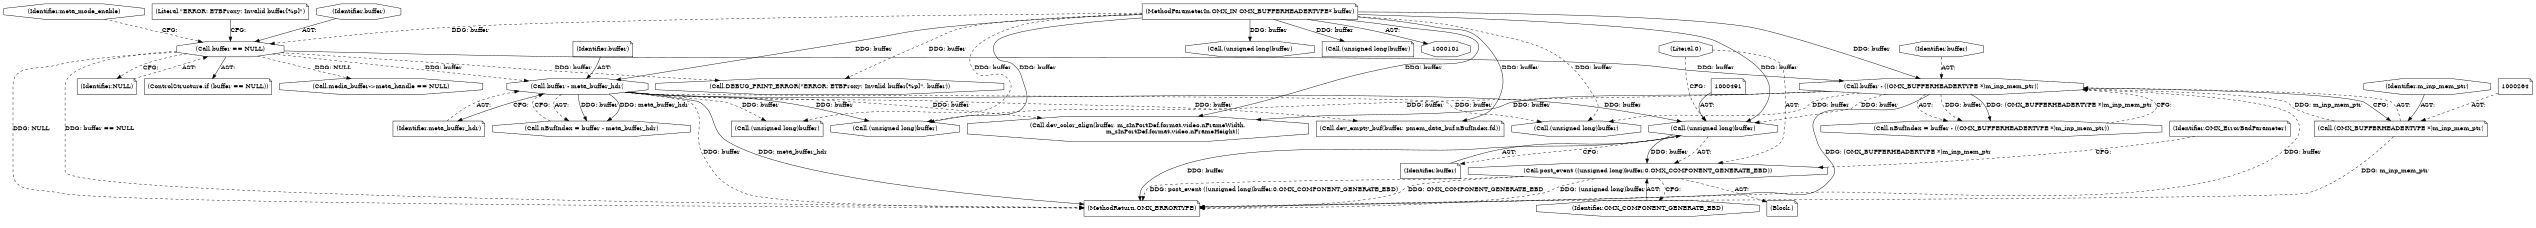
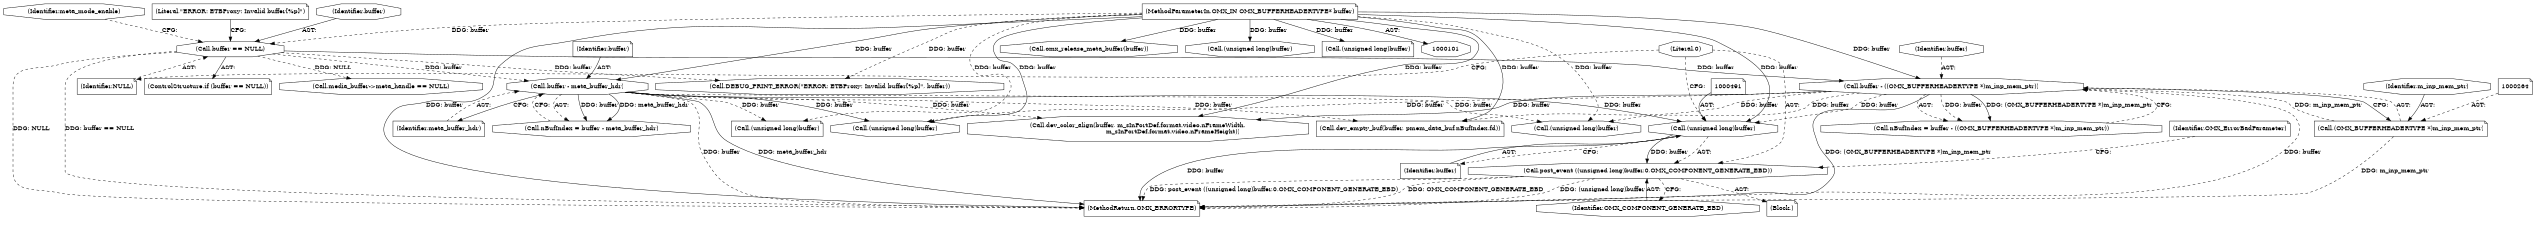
none -> (1089, 49)
(153, 61) -> (901, 76)
none -> (415, 104)
none -> (1622, 115)
